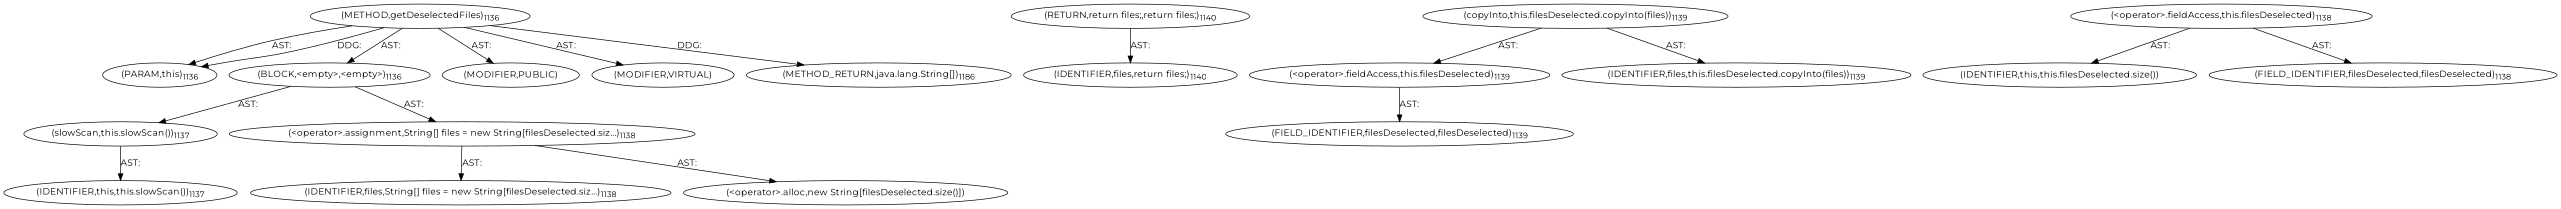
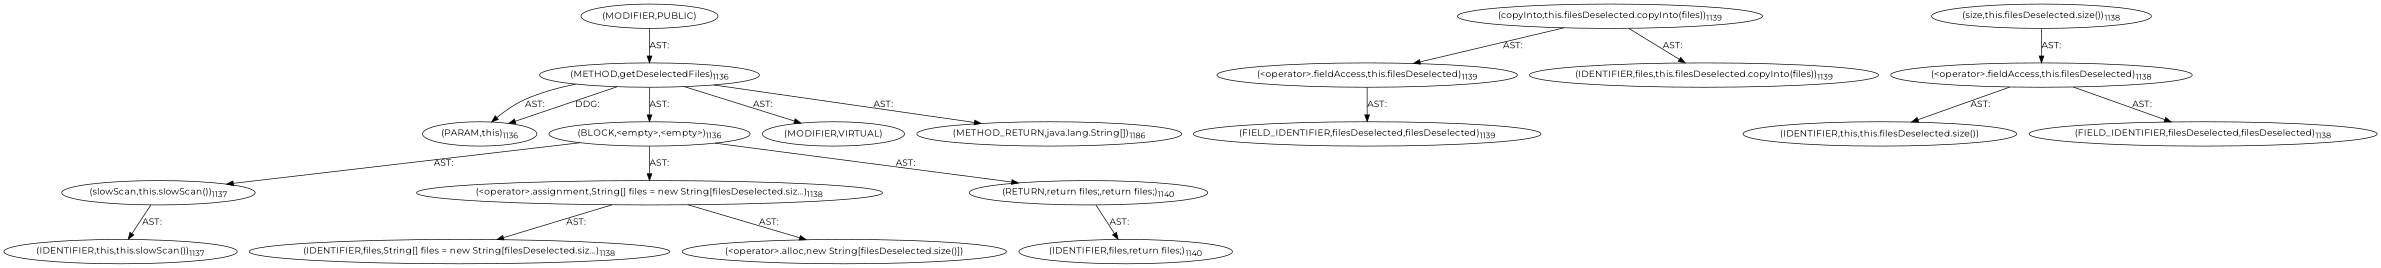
none -> (2041, 16)
(463, 44) -> (649, 42)
(691, 46) -> (885, 105)
none -> (863, 163)
